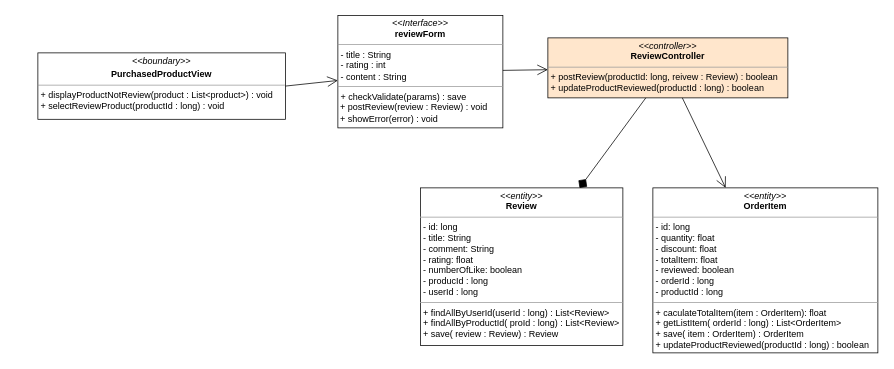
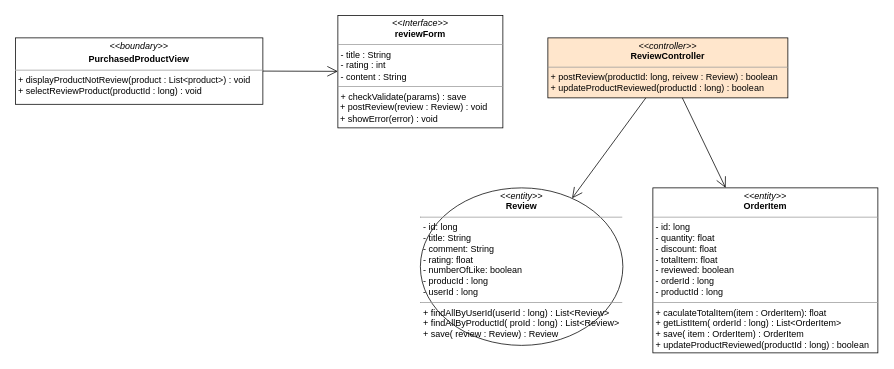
(524, 70) -> none
(162, 86) -> (139, 71)
(586, 179) -> (580, 188)
(522, 267) -> (522, 267)
